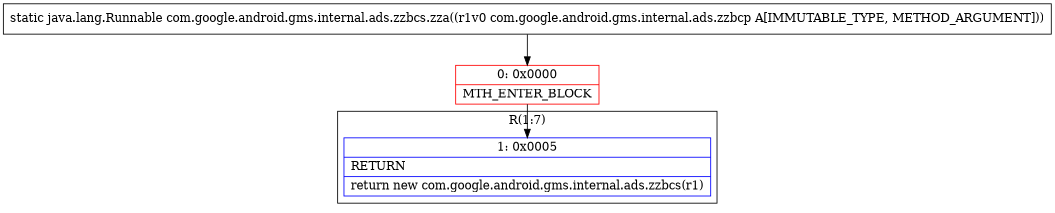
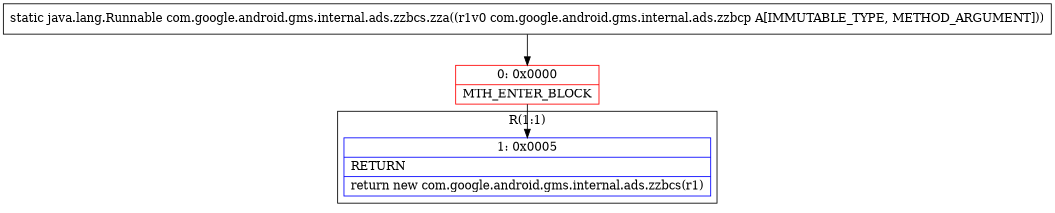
(527, 121) -> (527, 121)
